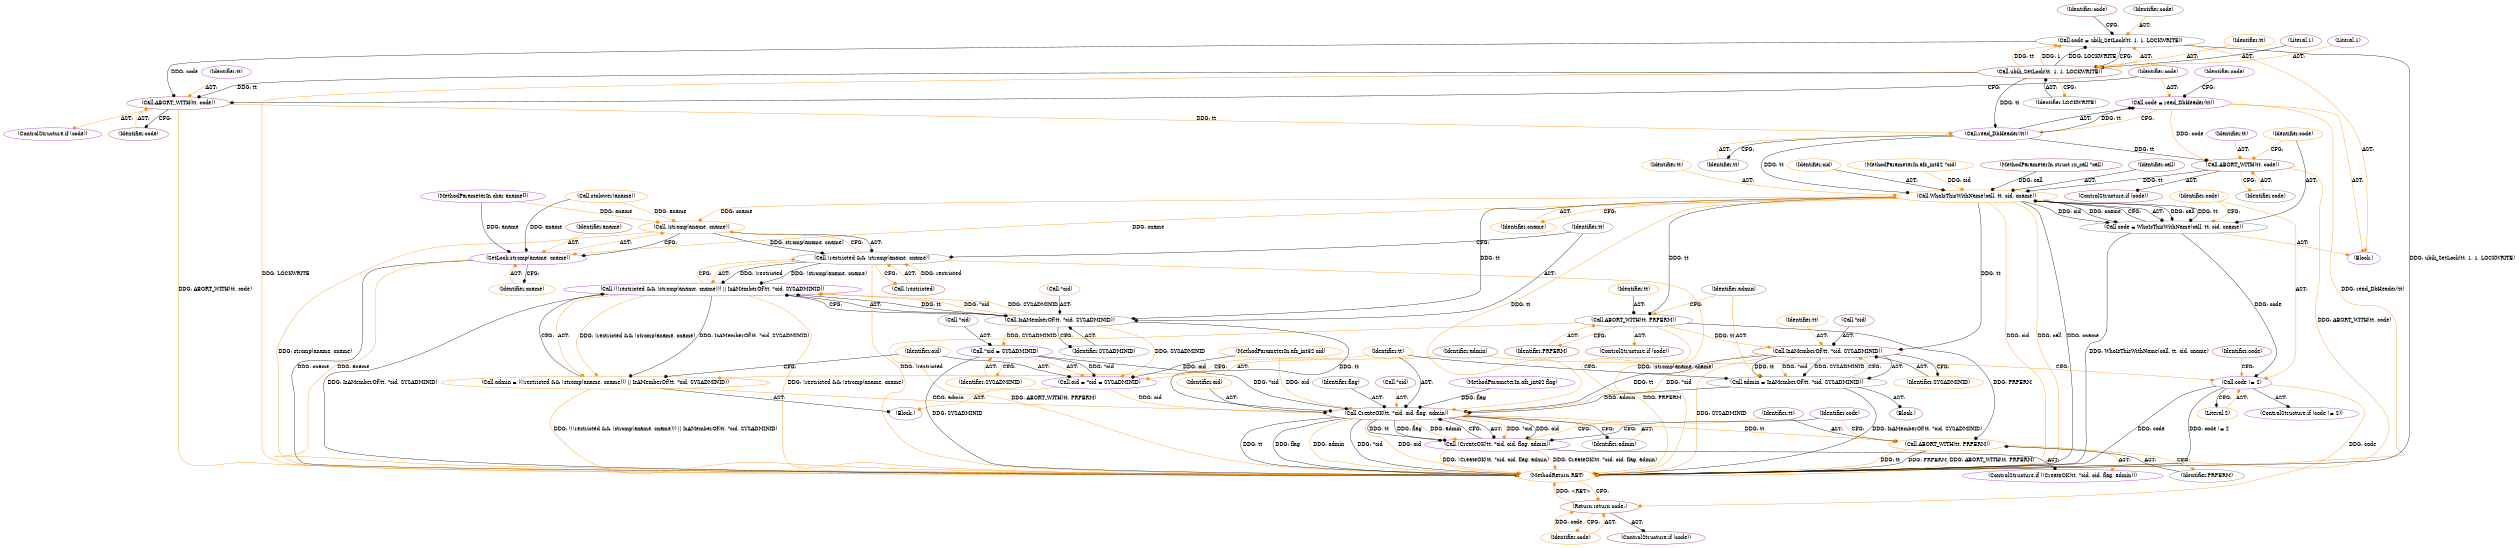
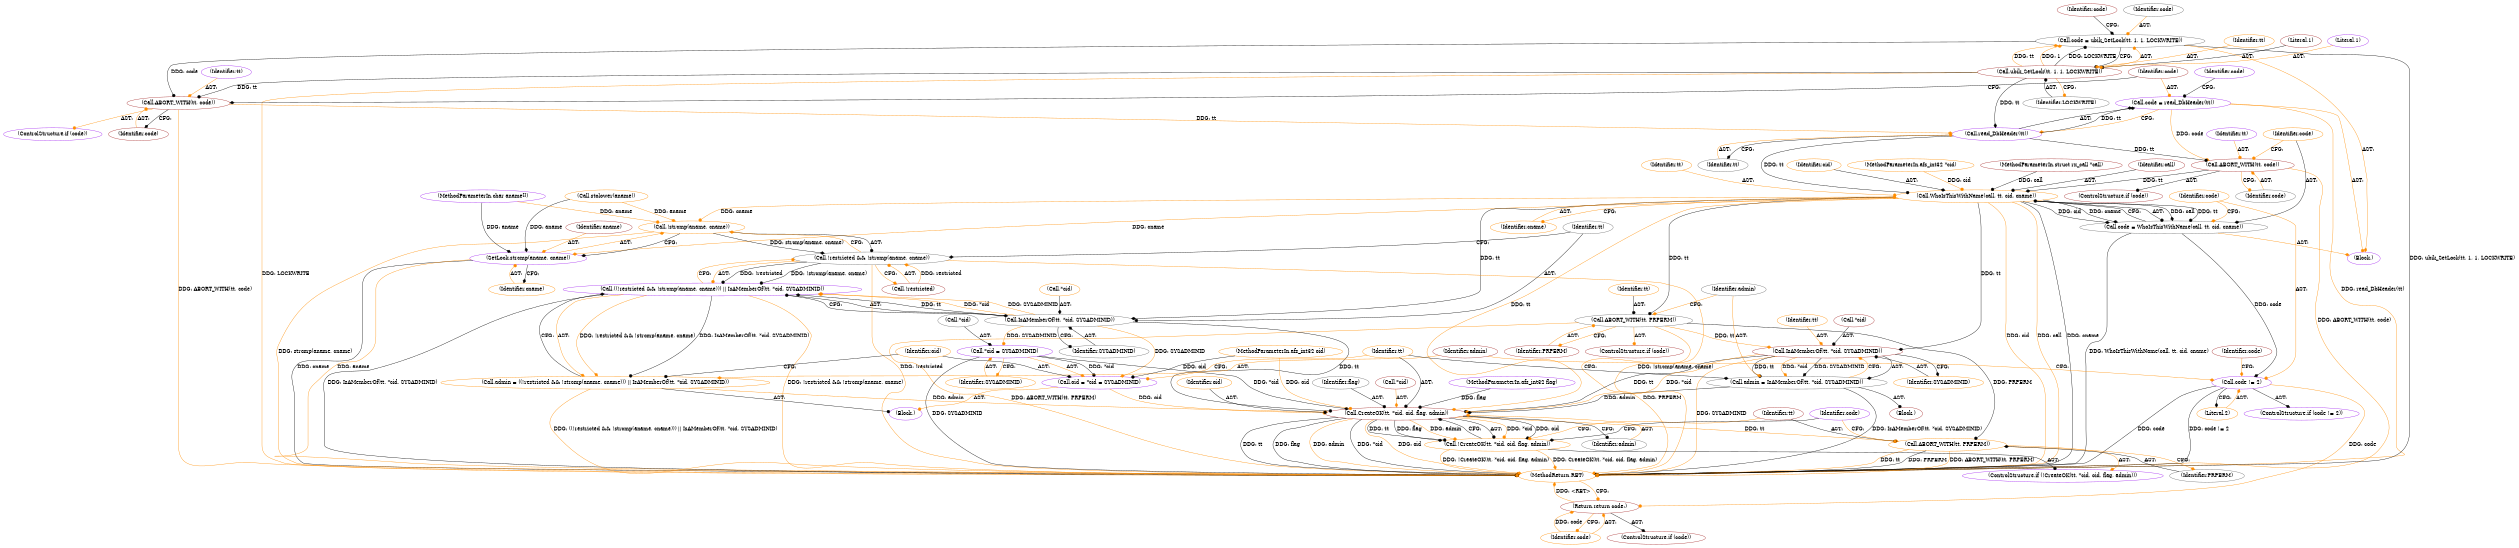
(1497, 445) -> (1497, 445)
